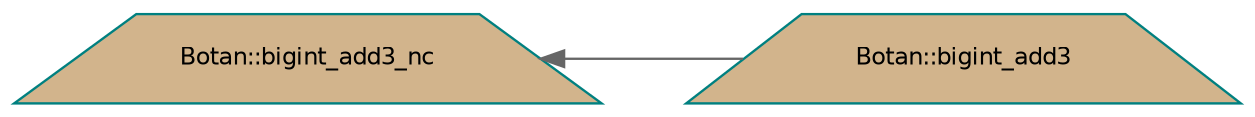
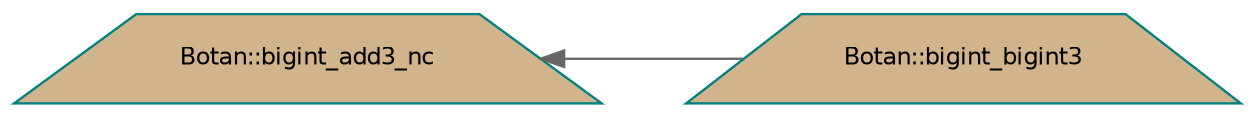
(963, 59) -> (963, 59)
